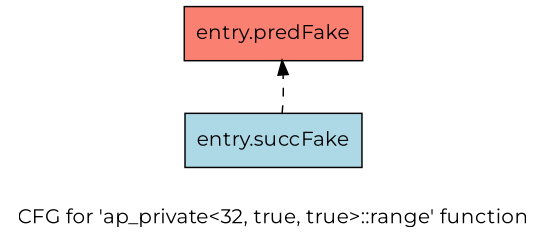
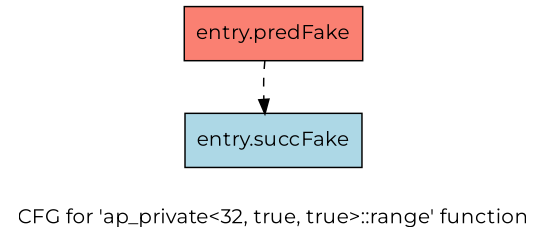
(283, 95) -> (264, 80)
